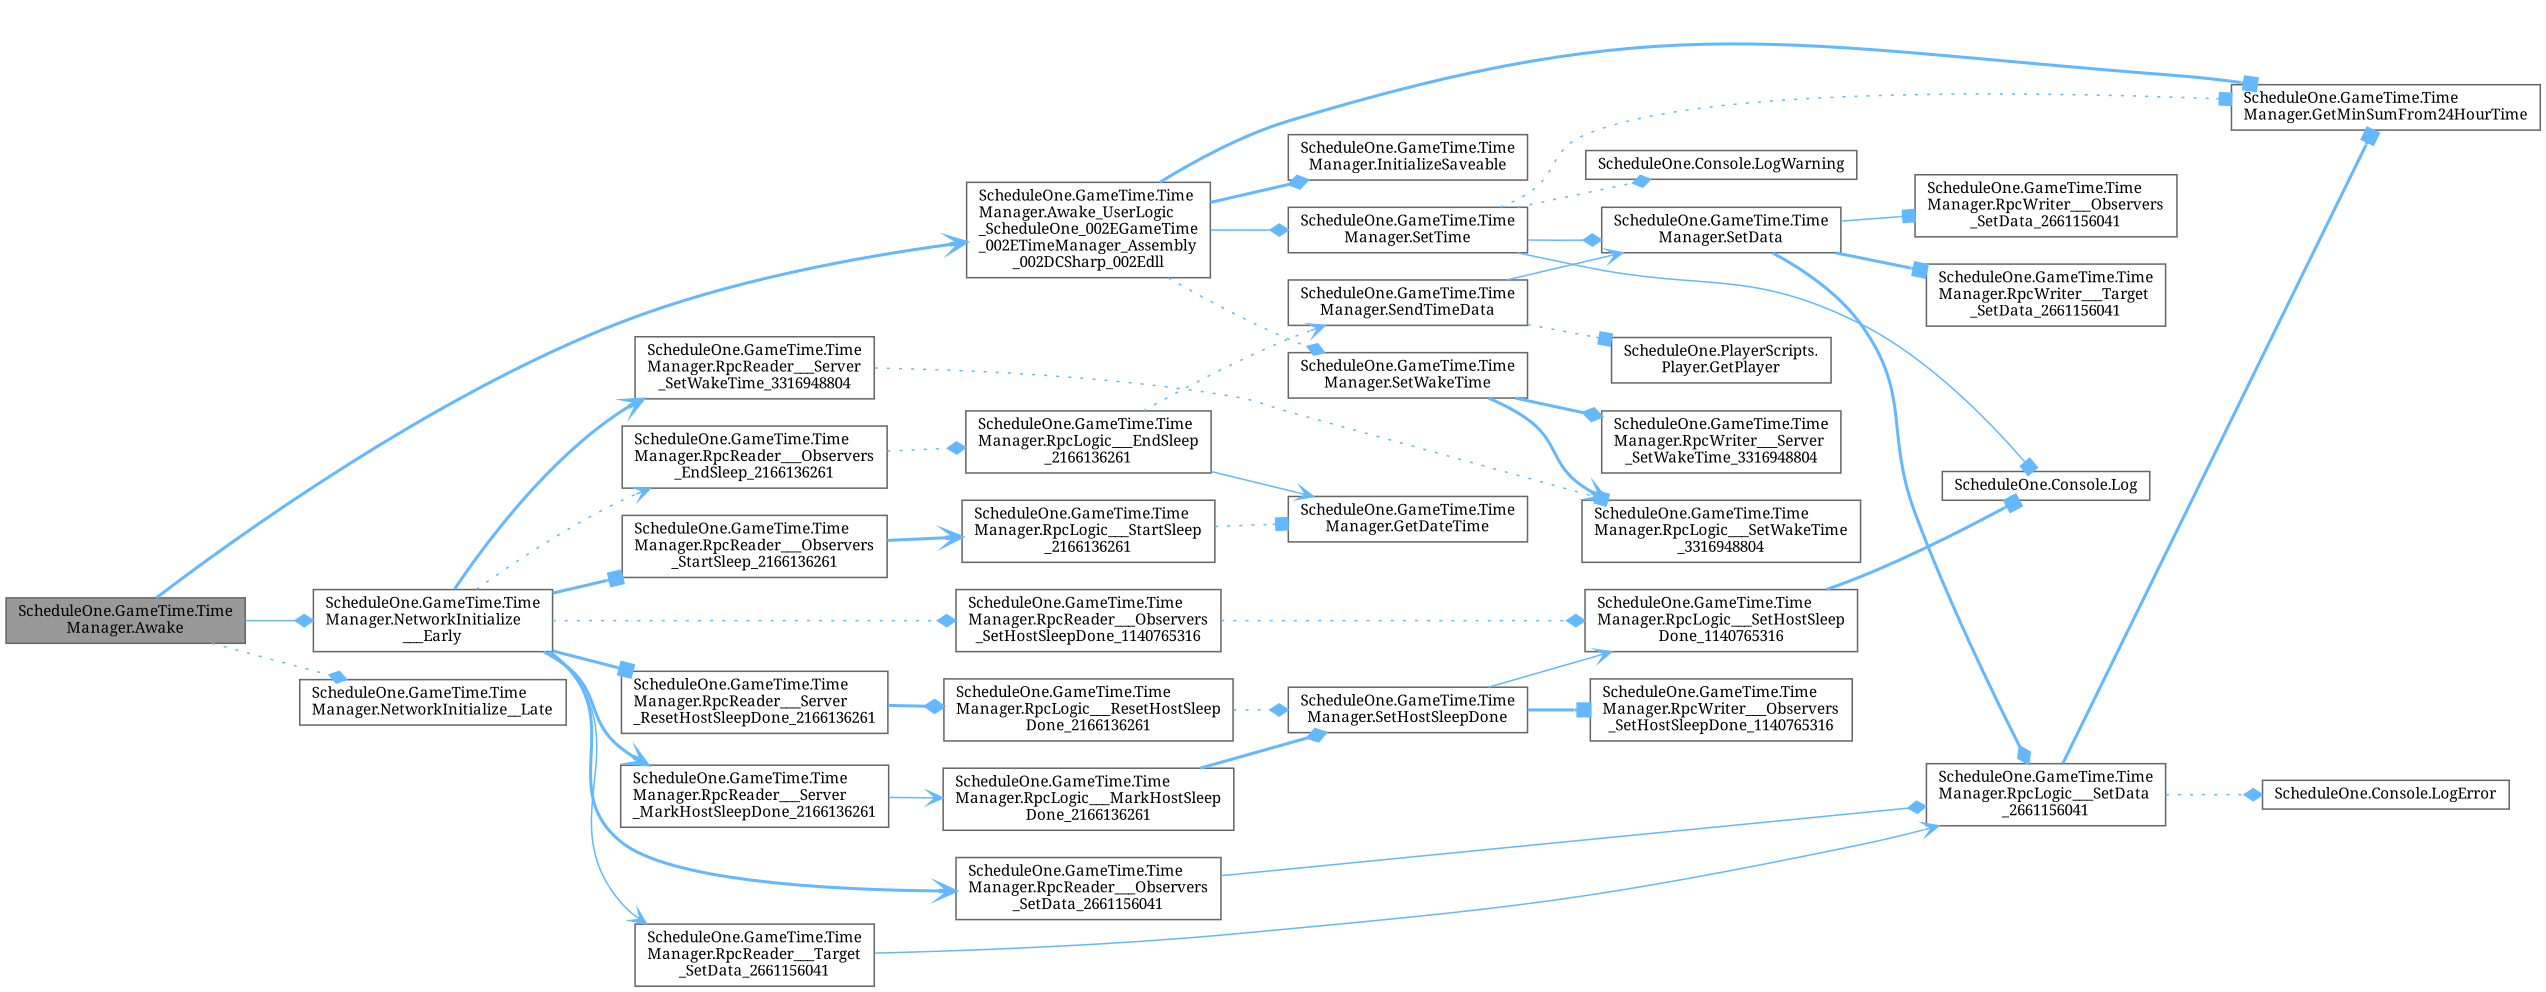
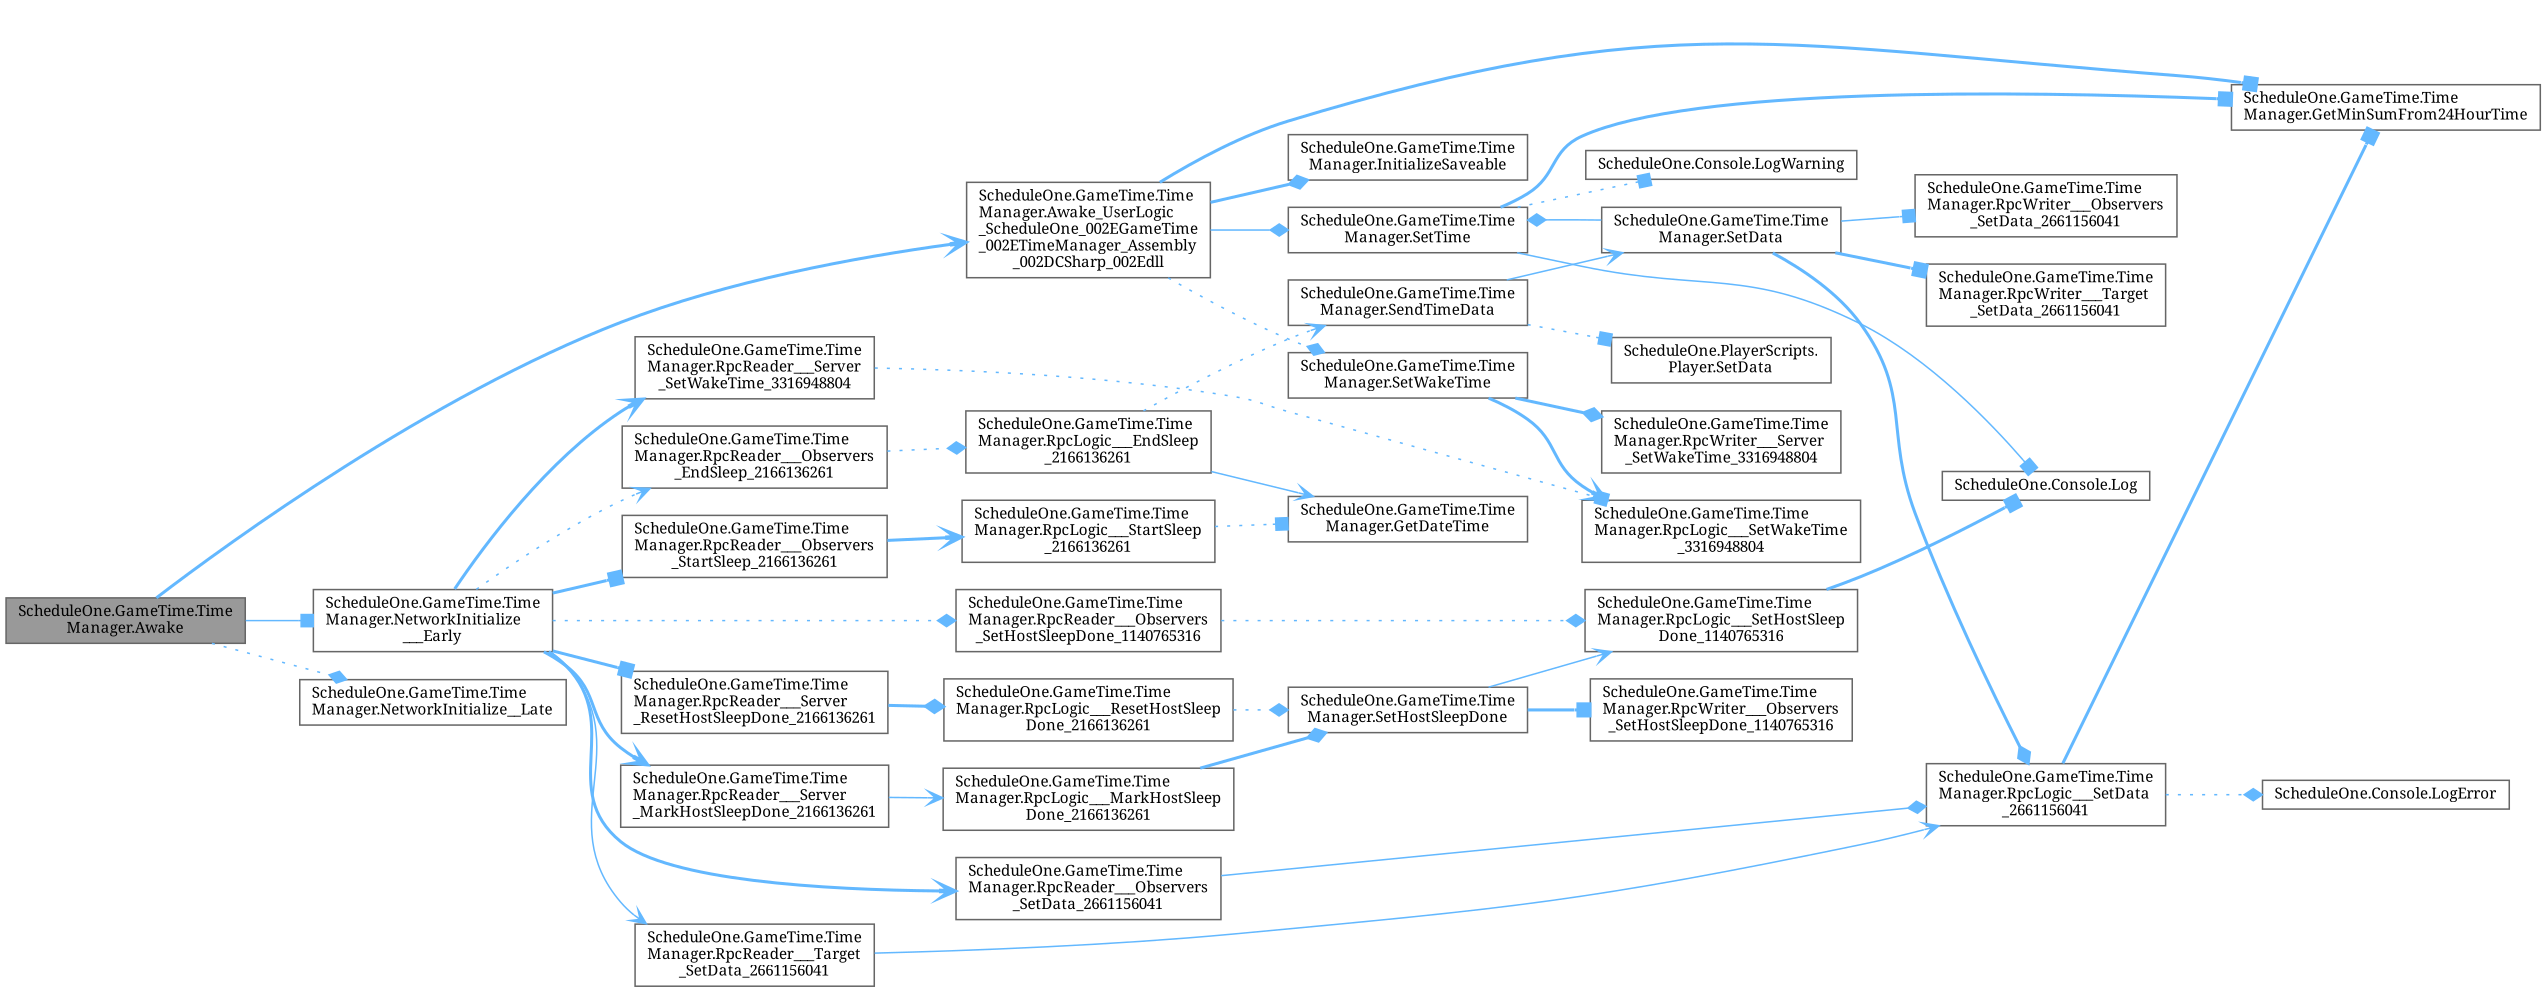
(1842, 97) -> (1842, 97)
(1576, 195) -> (1576, 195)
(1555, 240) -> (1574, 220)
(1721, 360) -> (1721, 360)
(272, 621) -> (272, 621)
